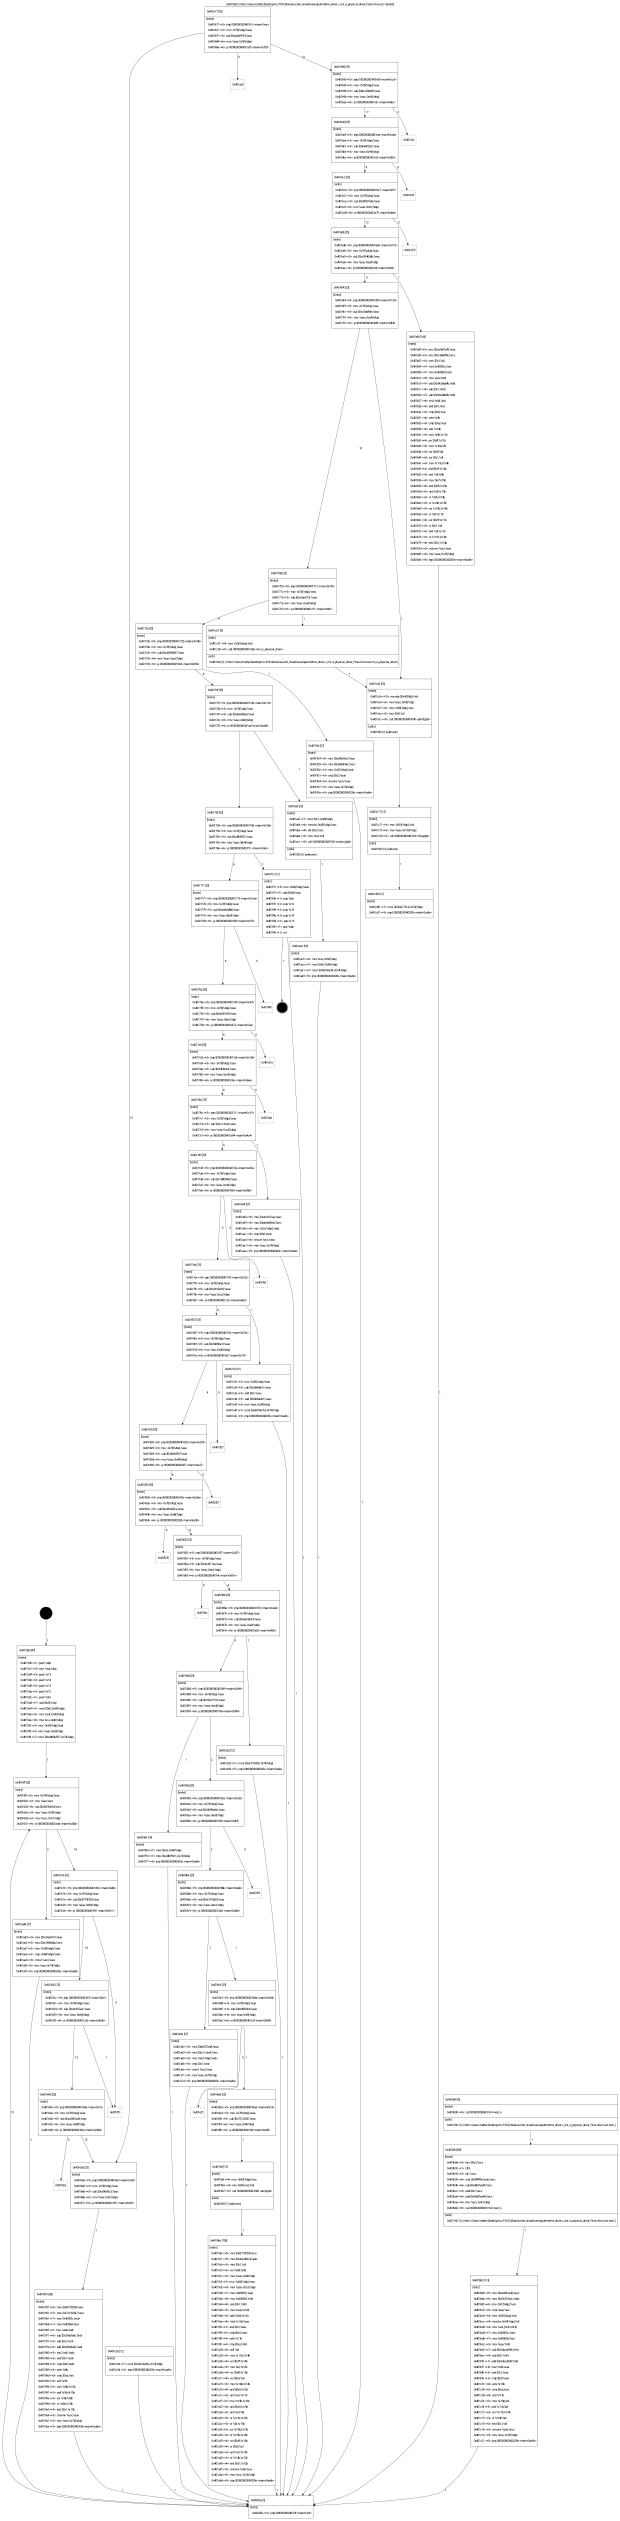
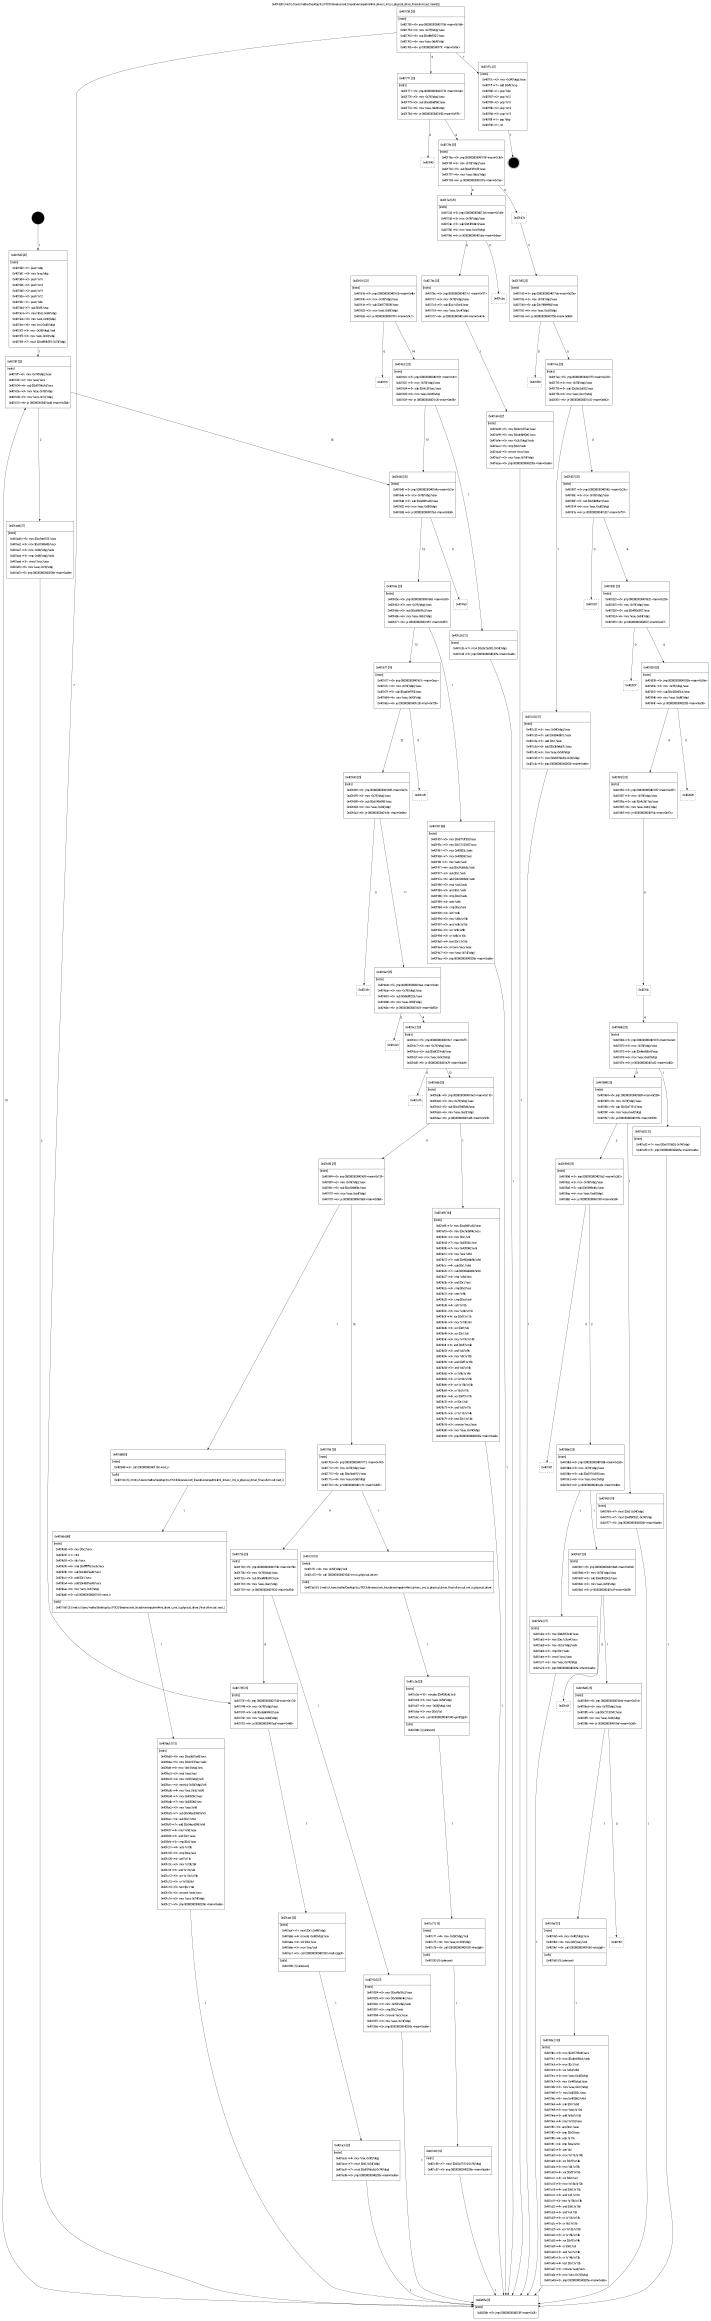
(390, 502) -> (274, 1326)
(239, 769) -> (68, 792)
(129, 1074) -> (412, 644)
(222, 1145) -> (528, 249)
(226, 1585) -> (643, 1008)
(302, 1717) -> (473, 2236)
(65, 1849) -> (229, 438)
none -> (617, 1942)
(98, 2066) -> (467, 515)
